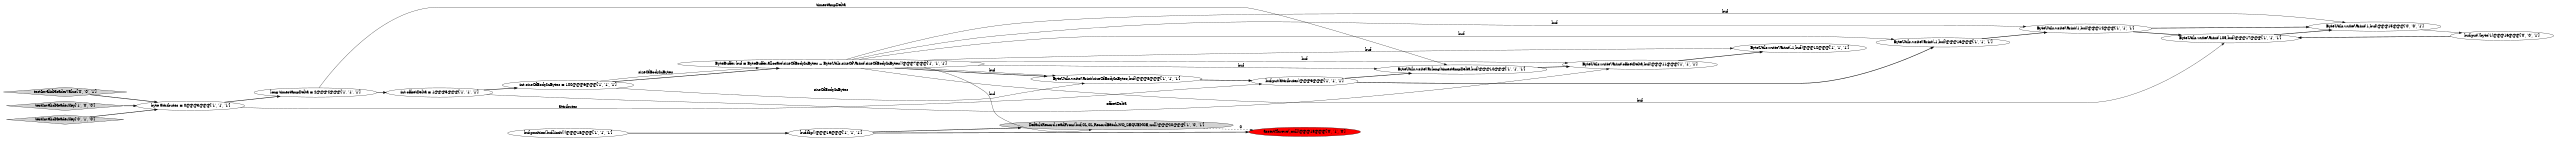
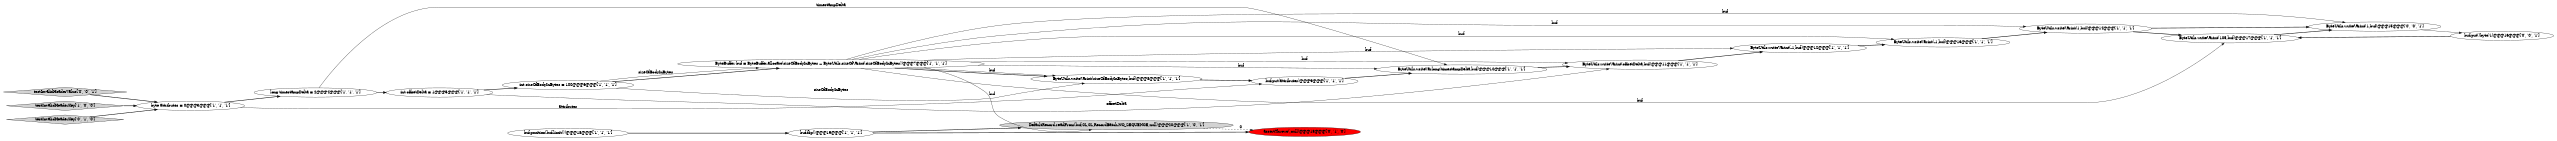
(1647, 83) -> (1870, 45)
